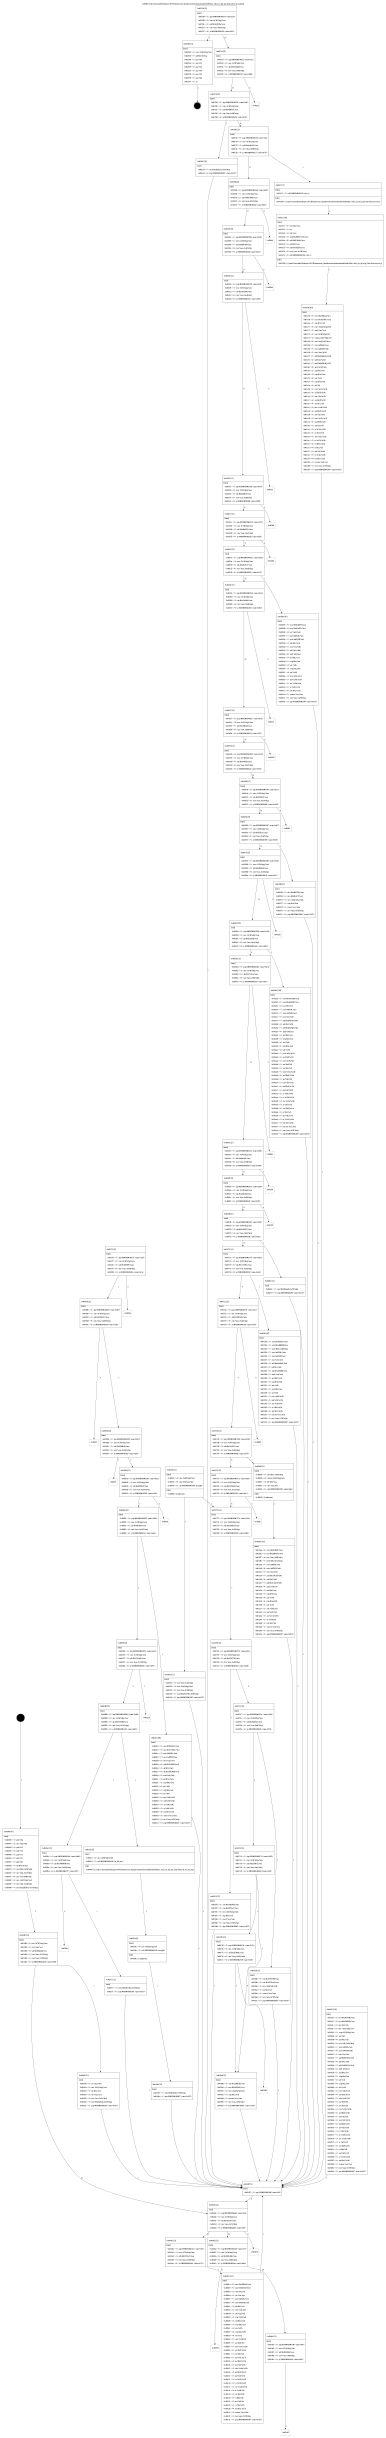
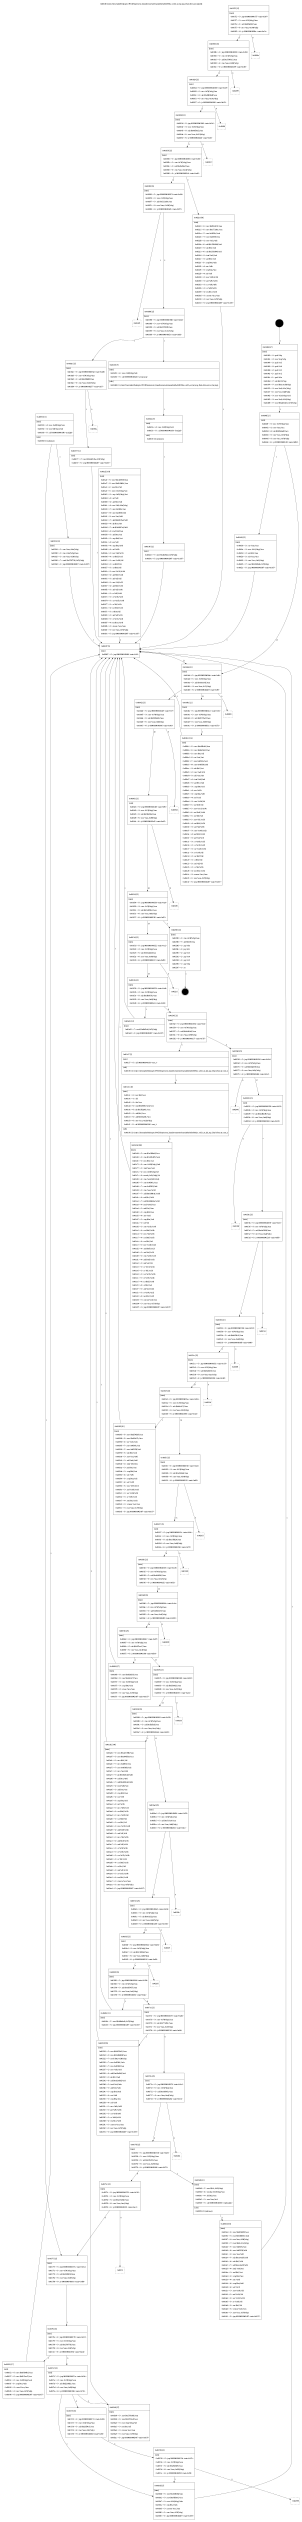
none -> (148, 857)
(248, 1969) -> (83, 2463)
